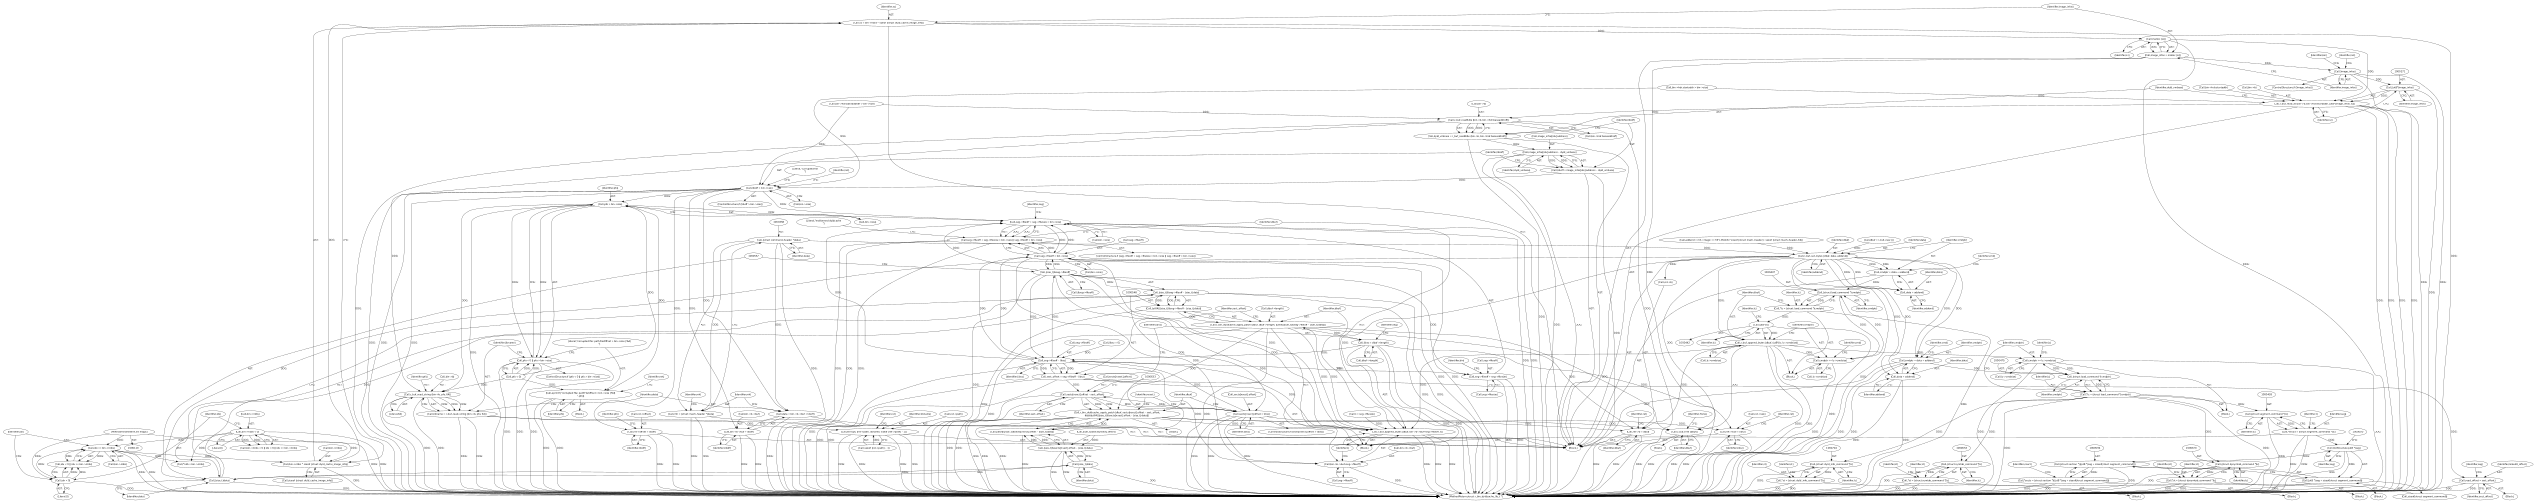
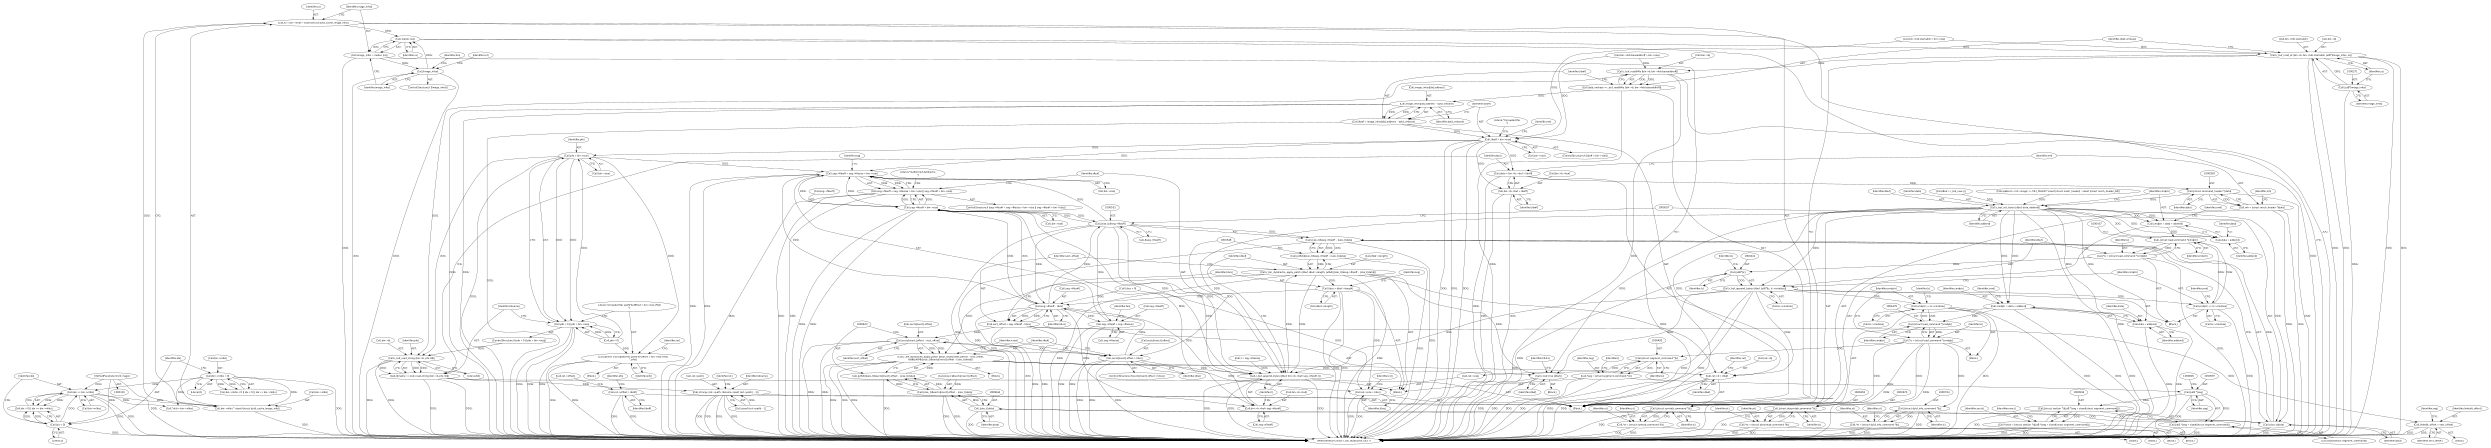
(2371, 79) -> (425, 53)
(1601, 136) -> none
none -> (1110, 208)
(1722, 258) -> (1736, 251)
(2246, 264) -> (2319, 240)
none -> (1270, 324)
(674, 325) -> none
(775, 329) -> (1857, 184)
(1719, 332) -> (1744, 264)
none -> (2210, 376)
(474, 385) -> (466, 349)
none -> (995, 392)
none -> (1974, 409)
(645, 424) -> (601, 384)
(2309, 432) -> (1606, 376)
(2344, 448) -> (2194, 392)
(308, 480) -> none
(2478, 480) -> (2434, 425)
(1397, 484) -> none
(1930, 494) -> (1564, 372)
